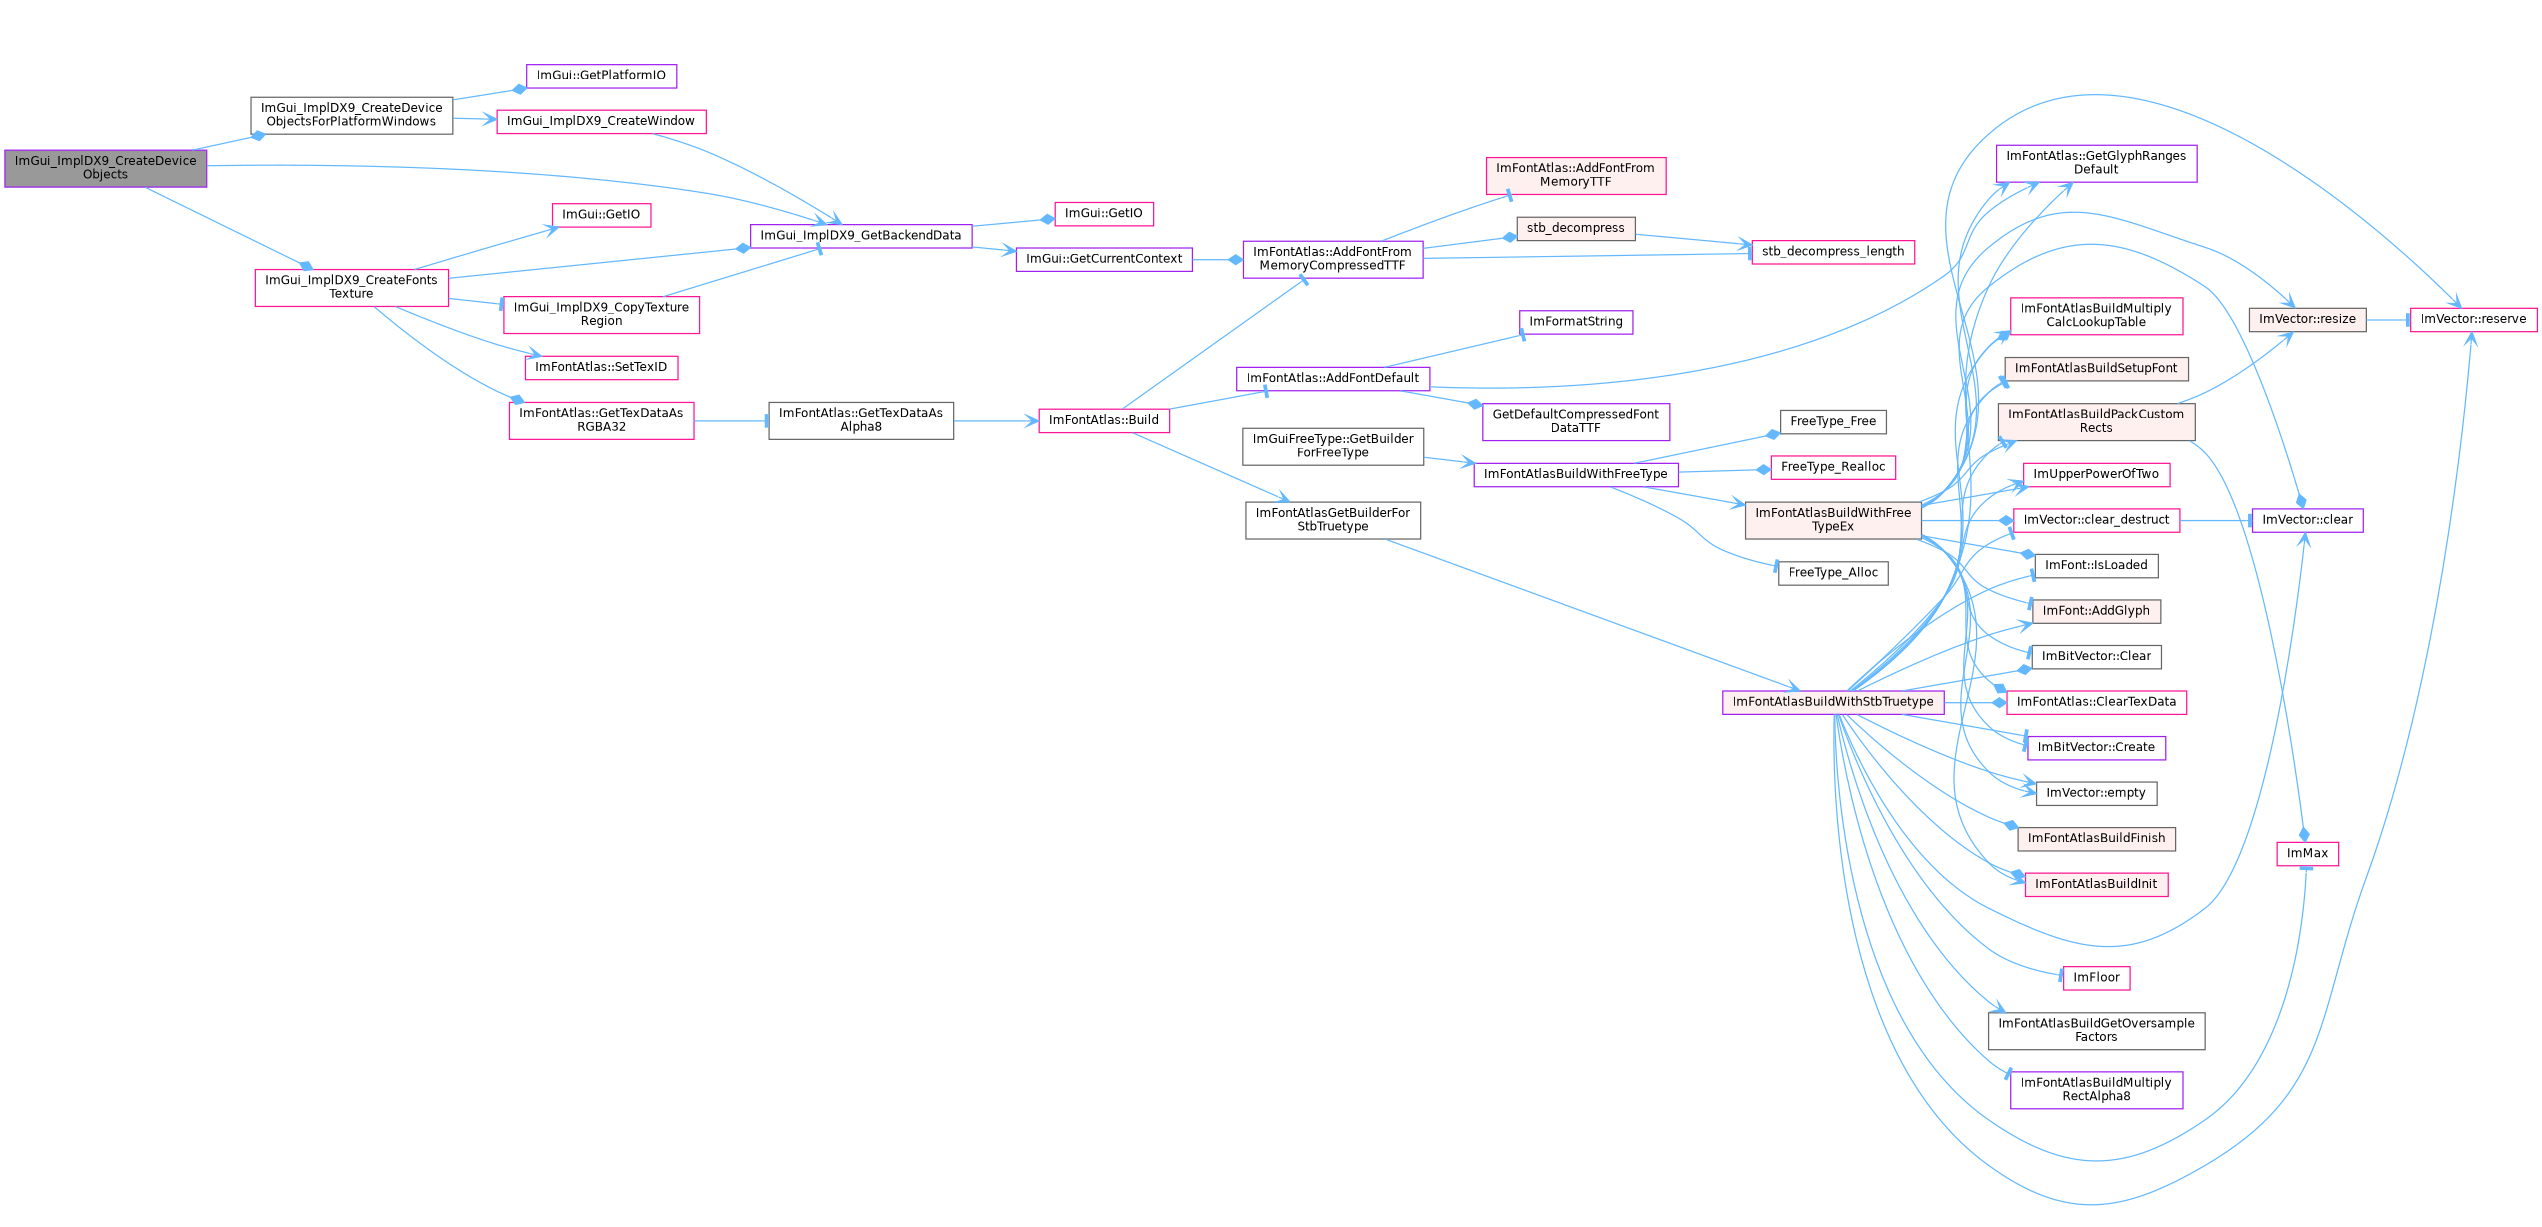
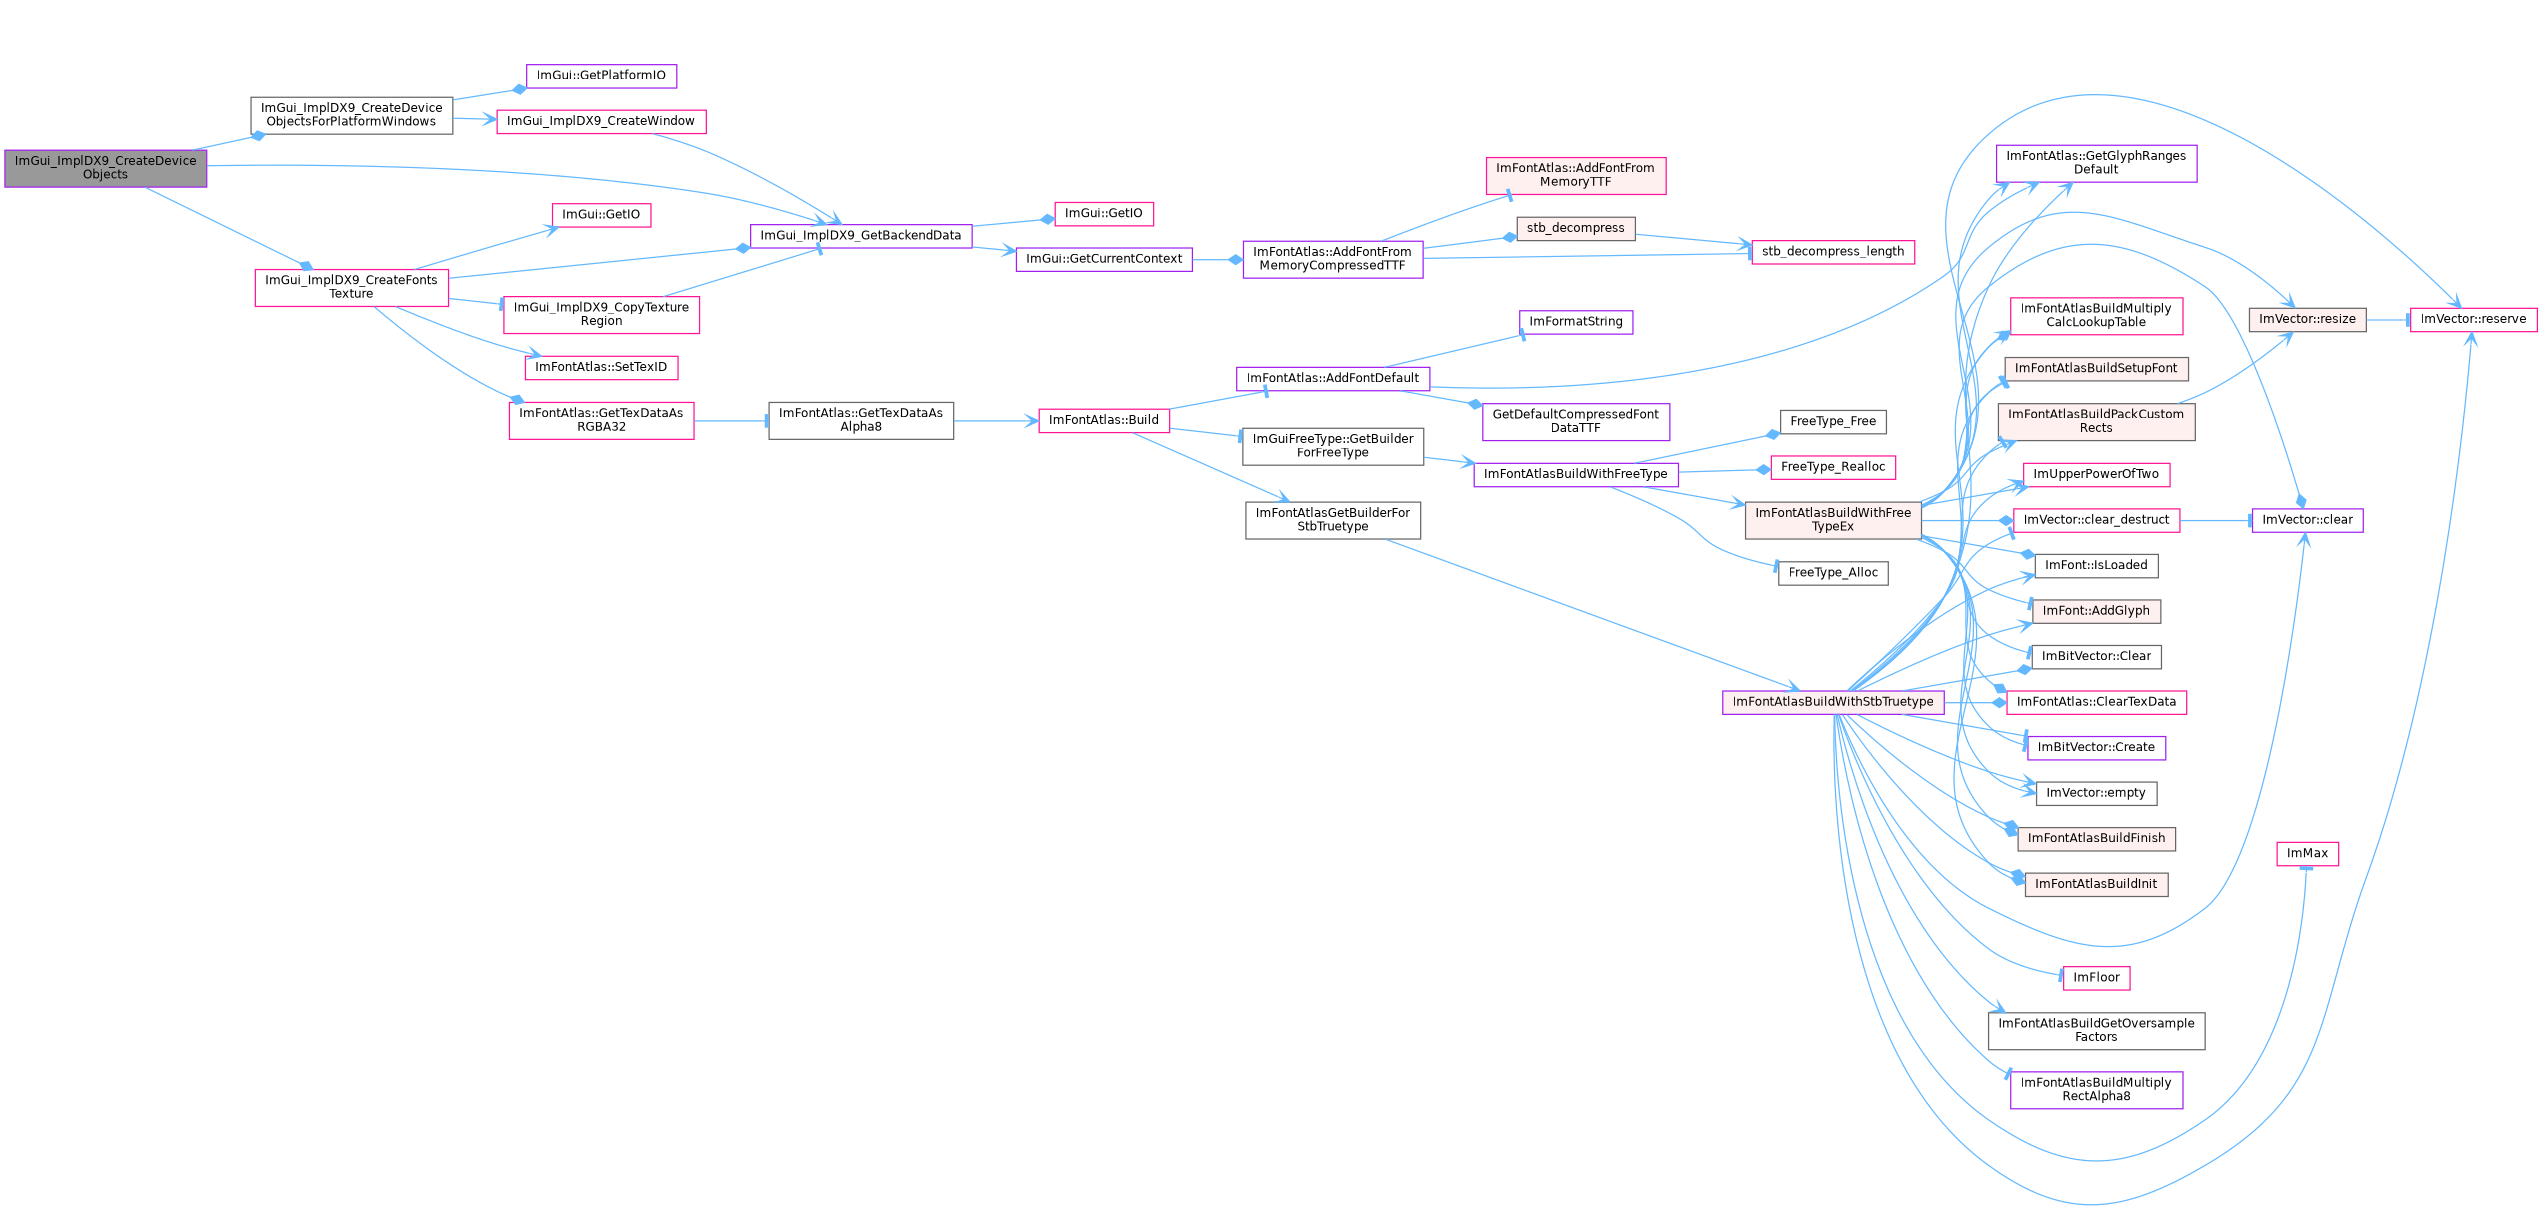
(1212, 346) -> (1203, 432)
(1945, 613) -> (1945, 613)
(2269, 625) -> none
none -> (1966, 680)
(1959, 737) -> (1955, 775)
(2097, 885) -> (2097, 885)
